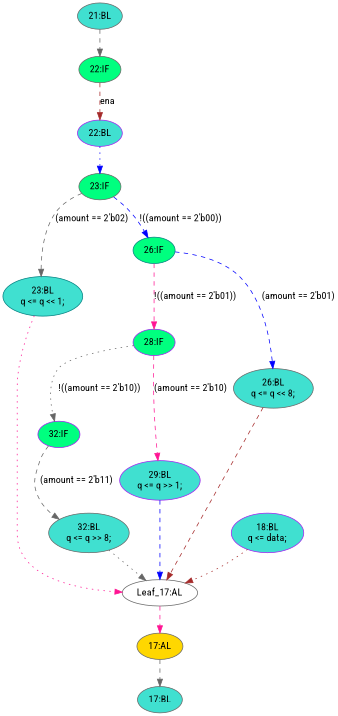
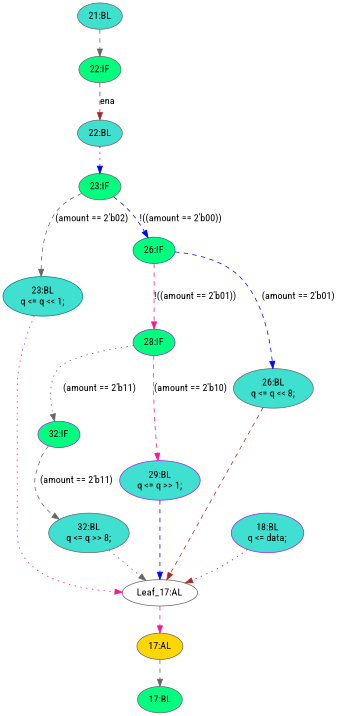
(100, 133) -> (100, 133)
(100, 388) -> (100, 388)
(160, 700) -> (160, 700)
